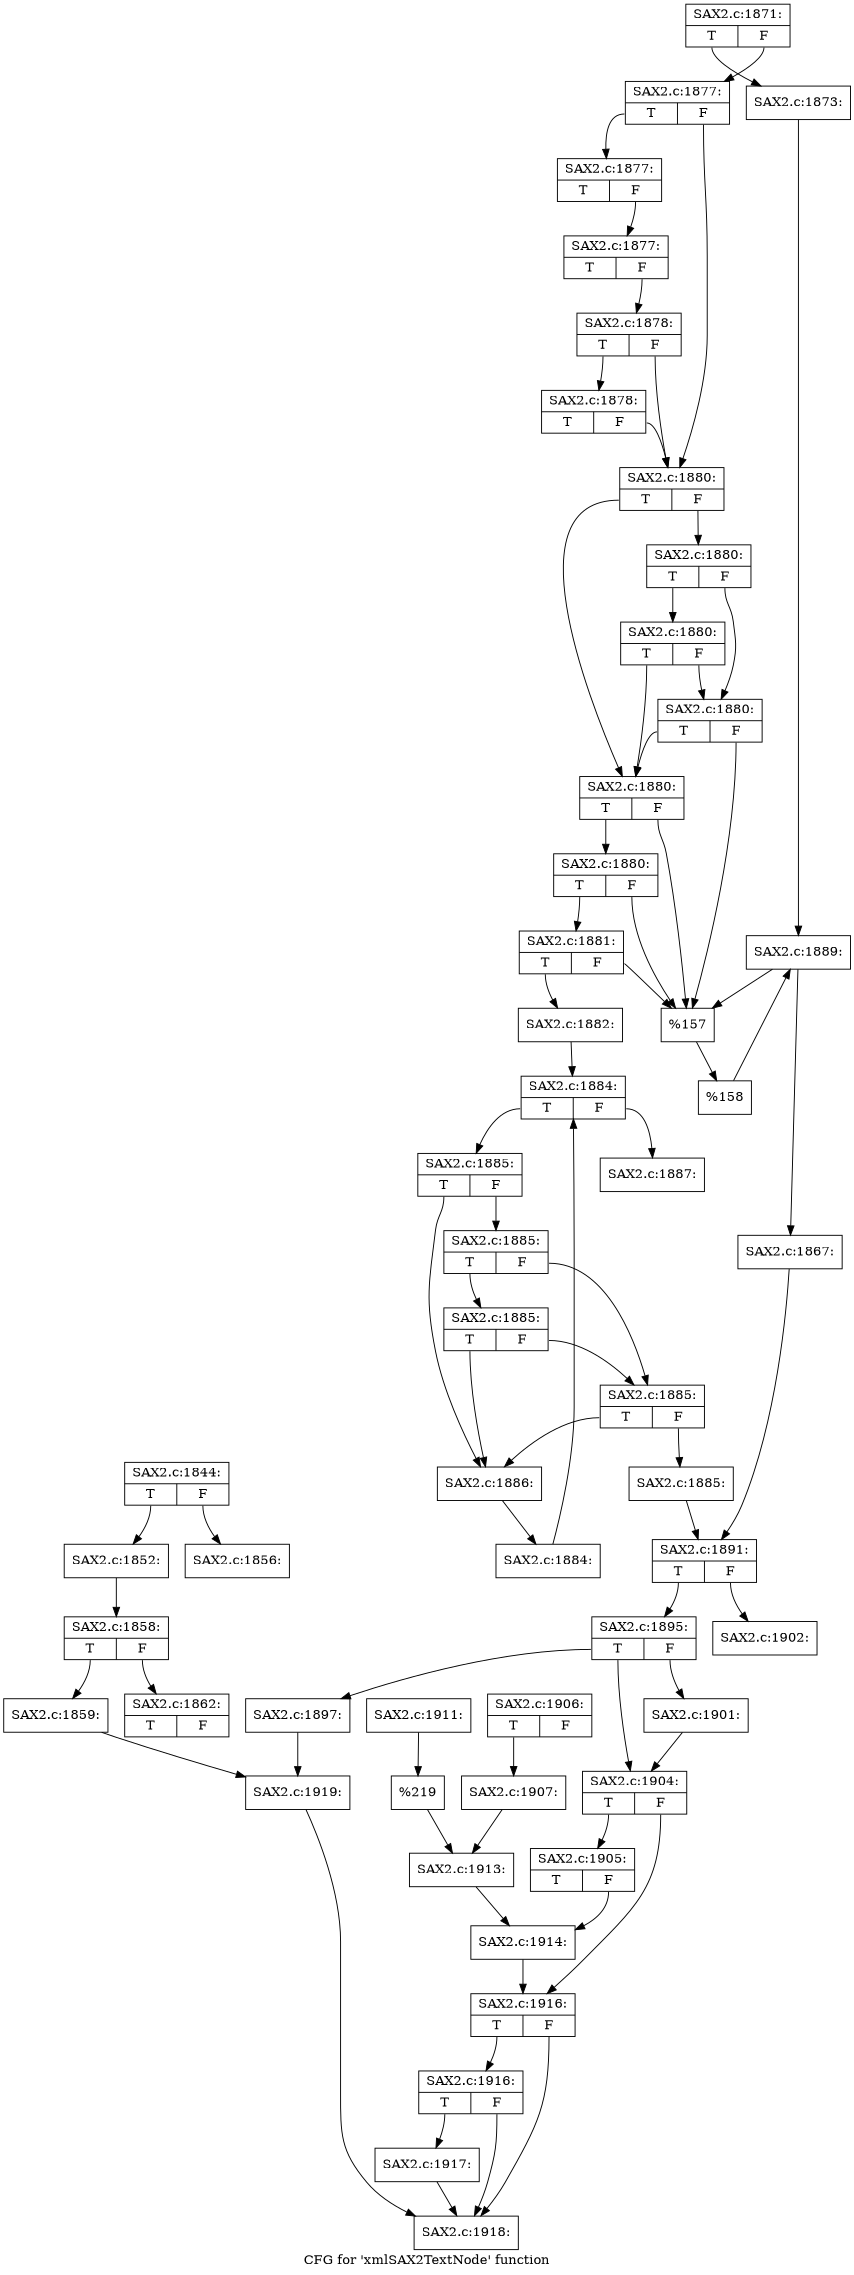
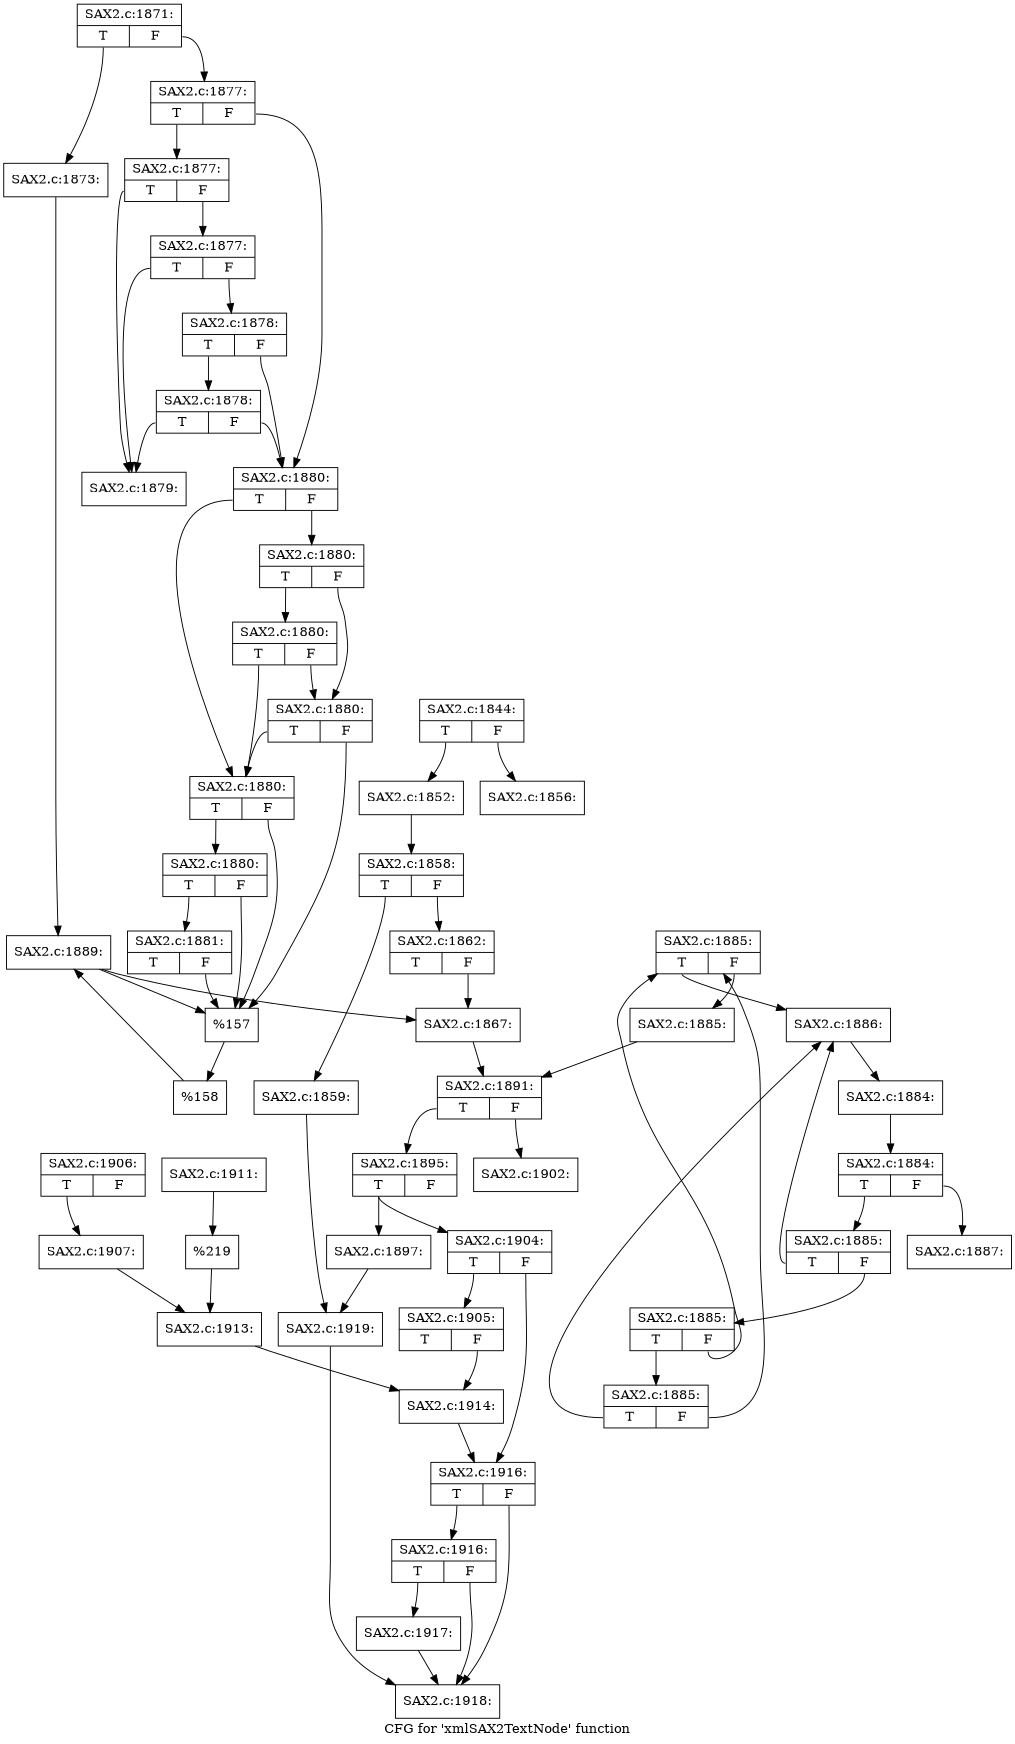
none -> (134, 489)
none -> (468, 986)
(570, 1025) -> none
(696, 1715) -> none
